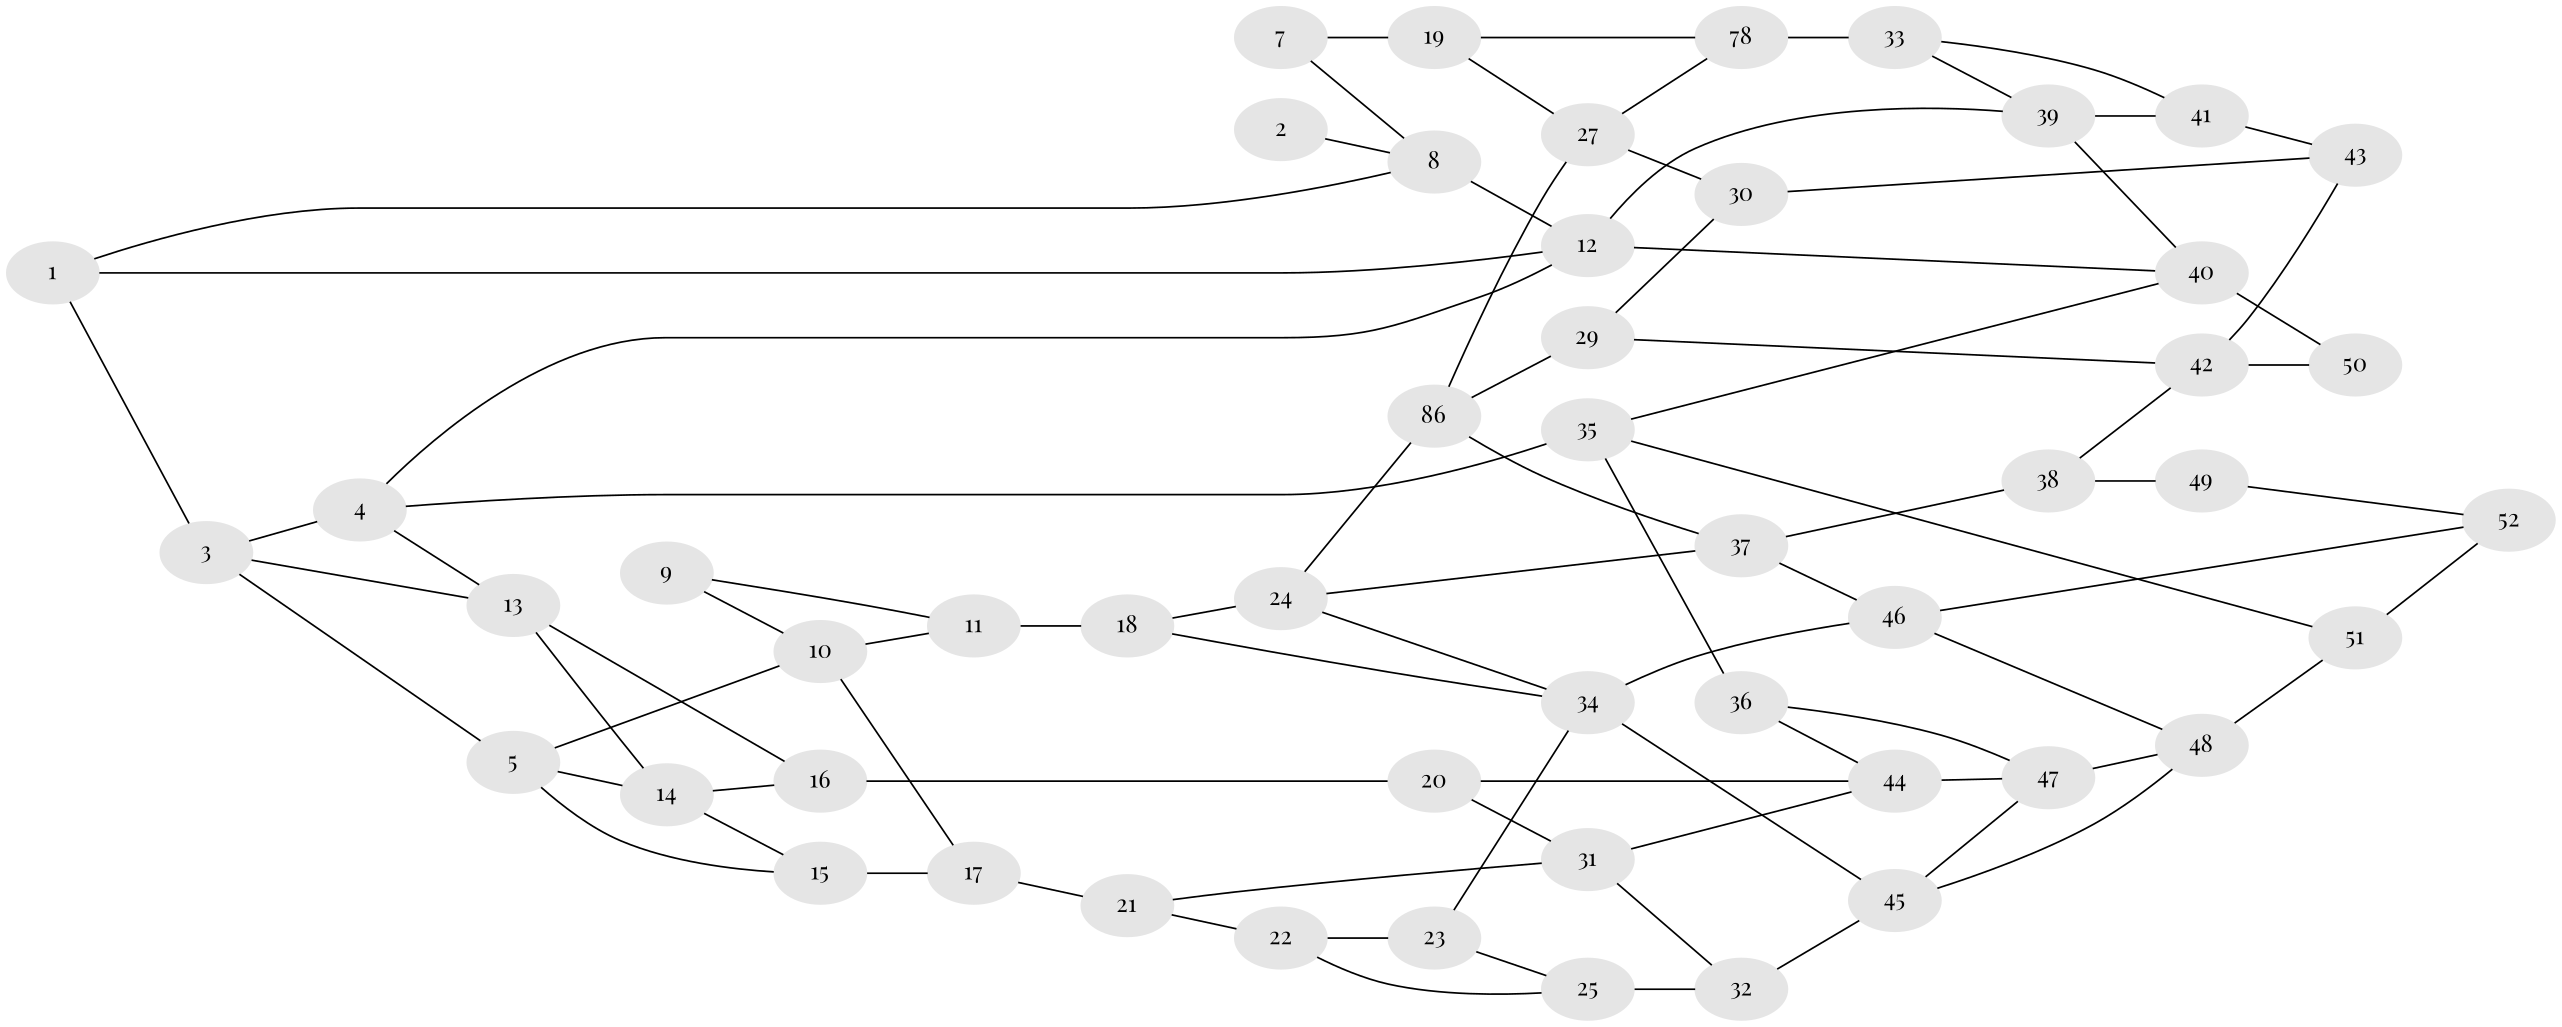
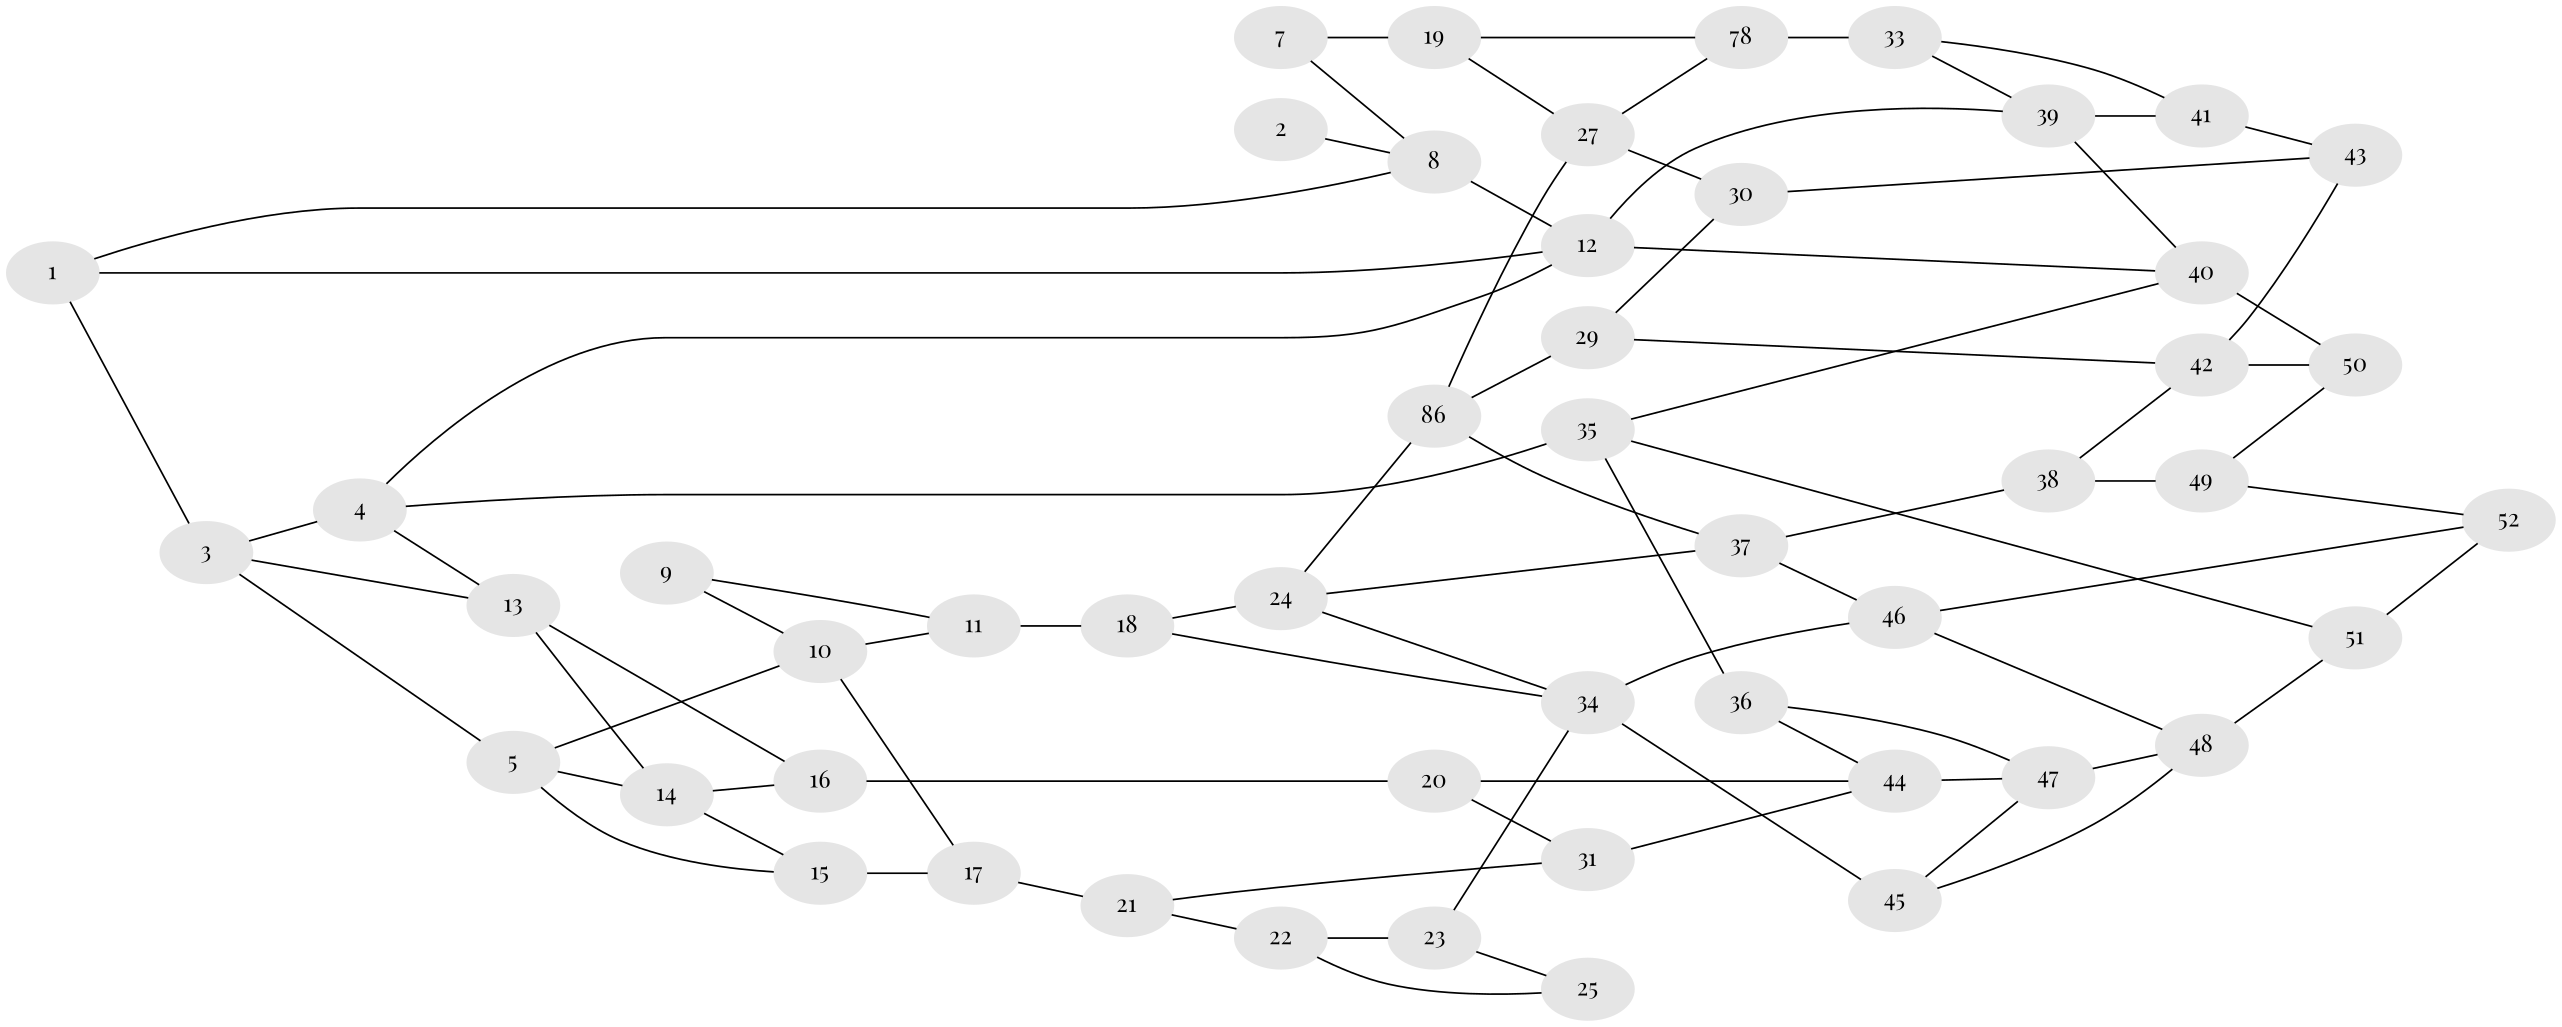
none -> (2279, 423)
(1741, 989) -> none
